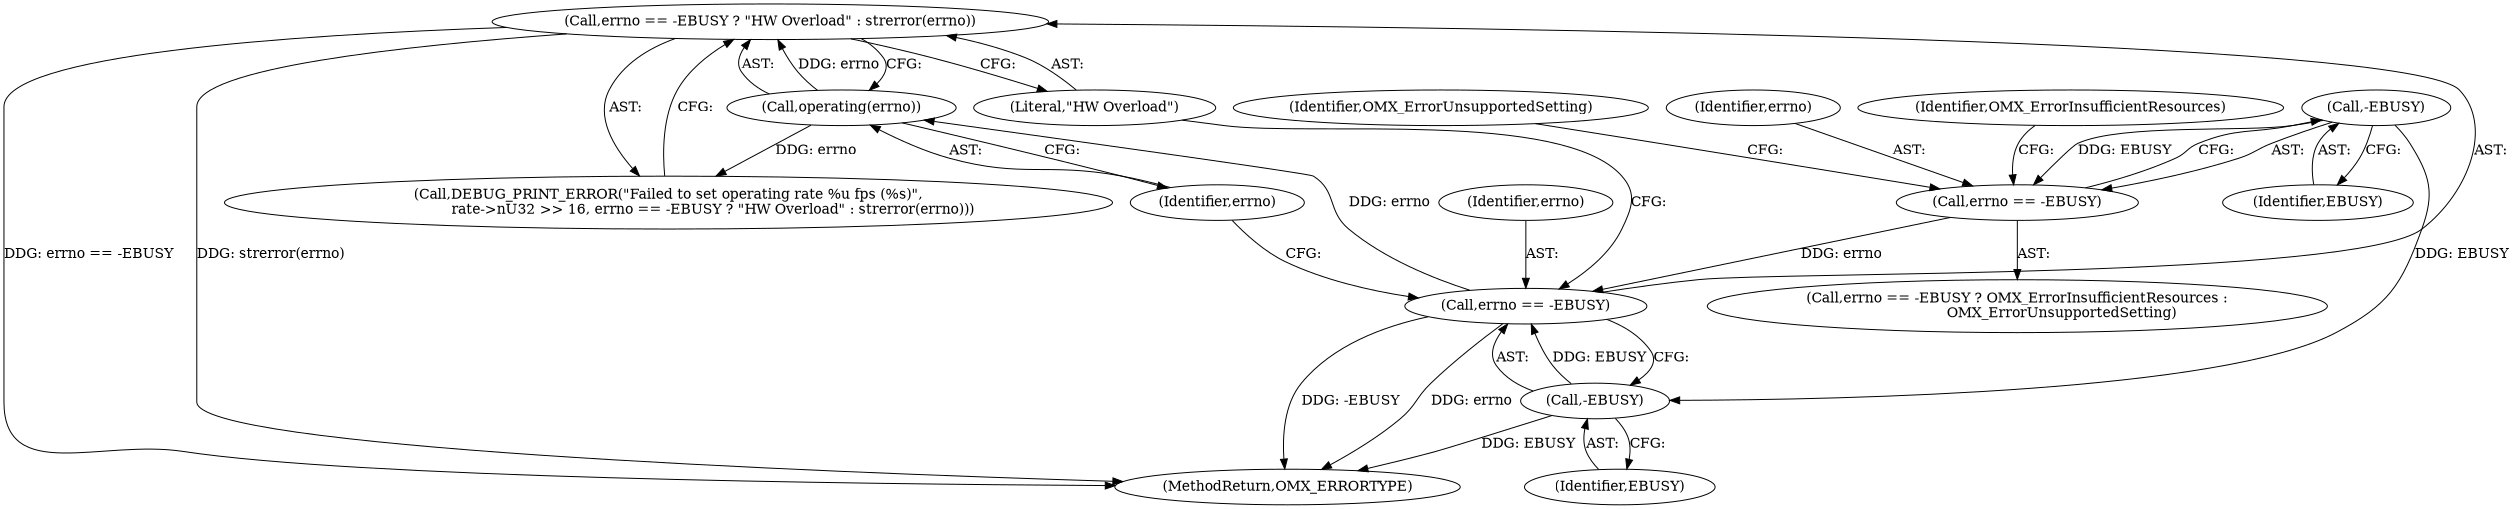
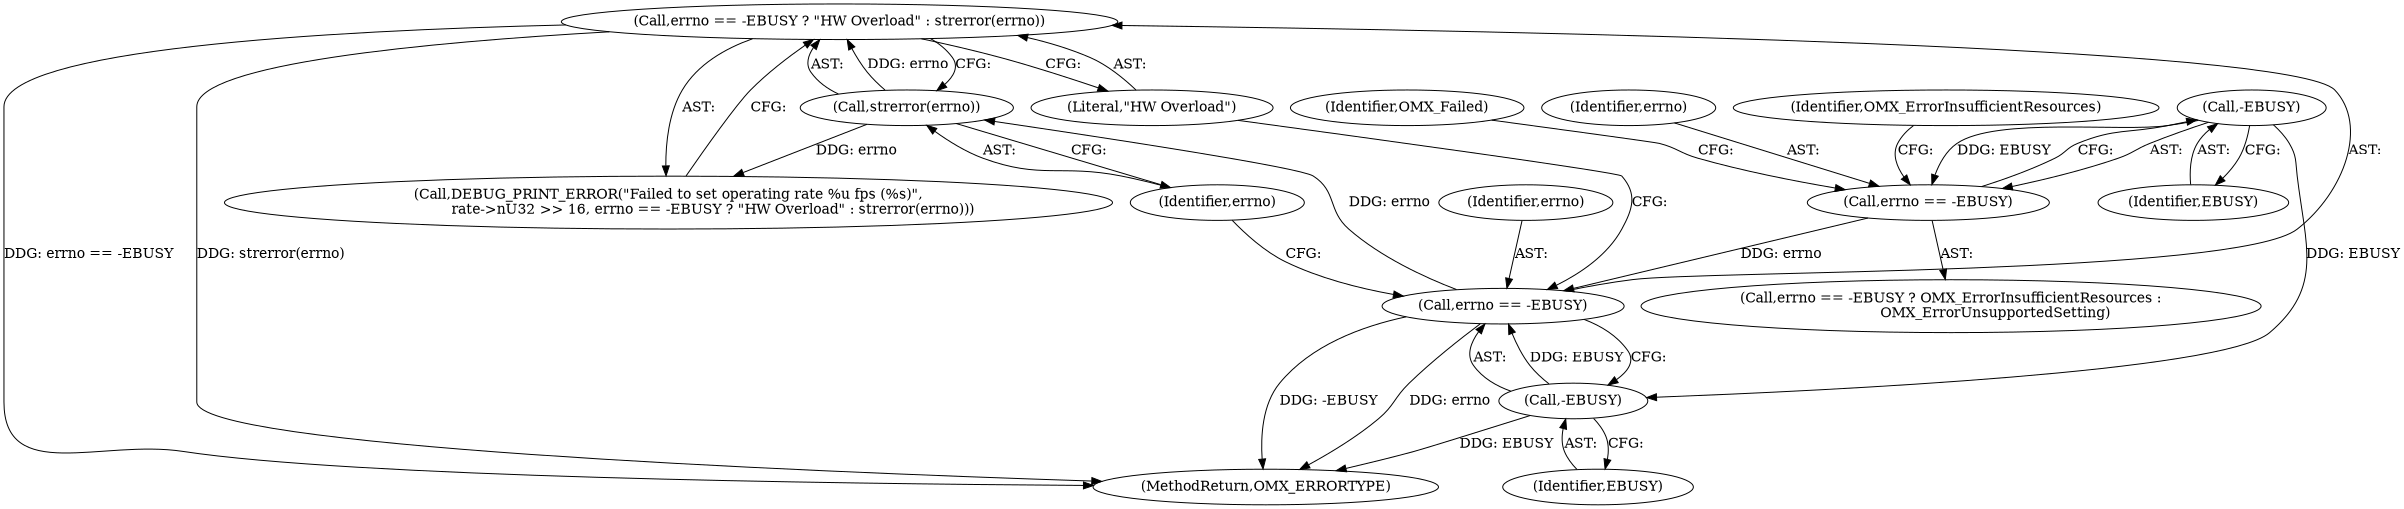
(842, 108) -> (907, 108)
(1441, 108) -> (1407, 108)
